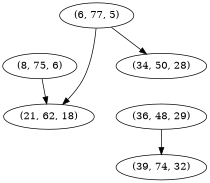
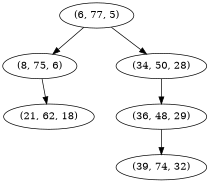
(88, 67) -> (71, 38)
none -> (161, 88)
